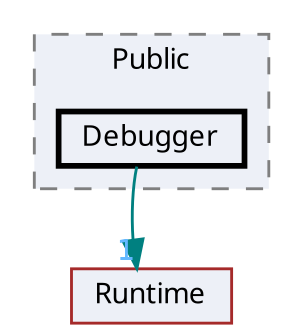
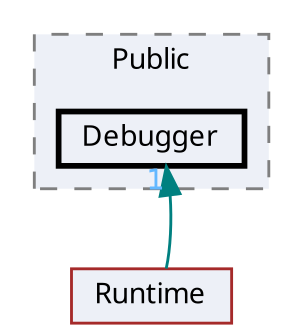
(132, 207) -> (171, 232)
